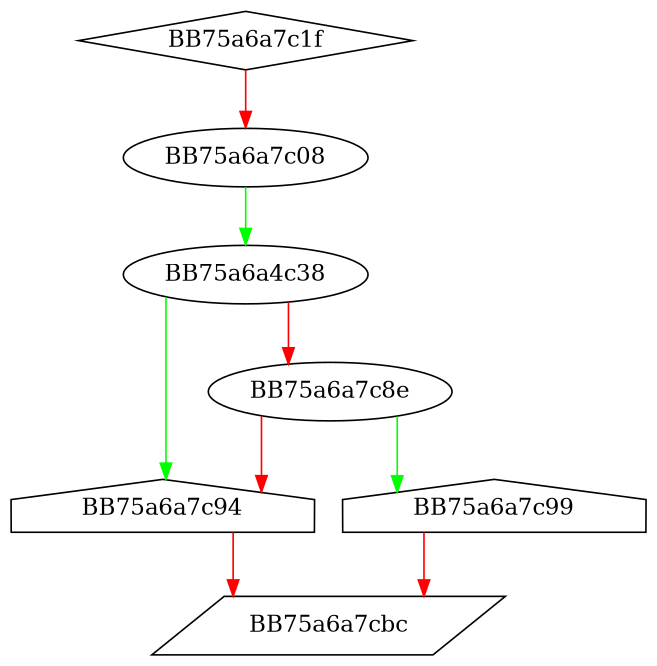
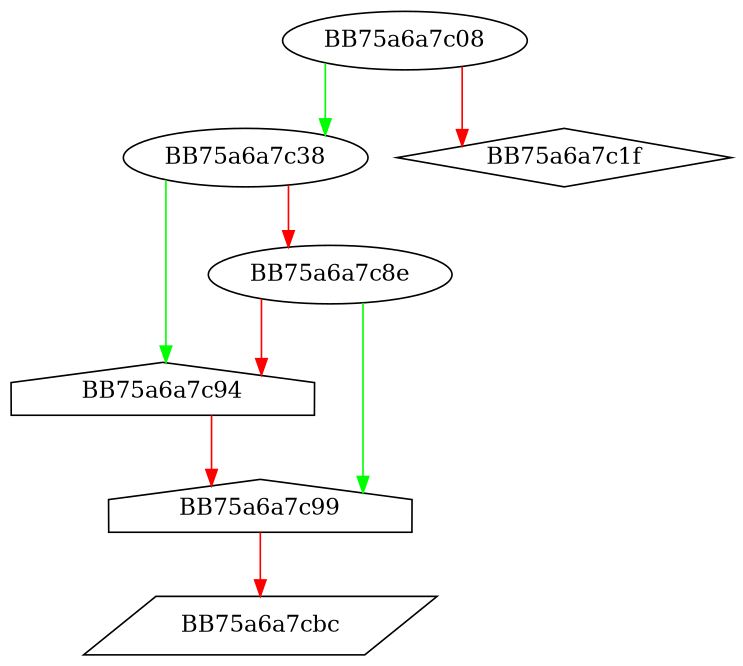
(246, 91) -> (462, 98)
(246, 275) -> (246, 158)
(233, 556) -> (212, 442)
